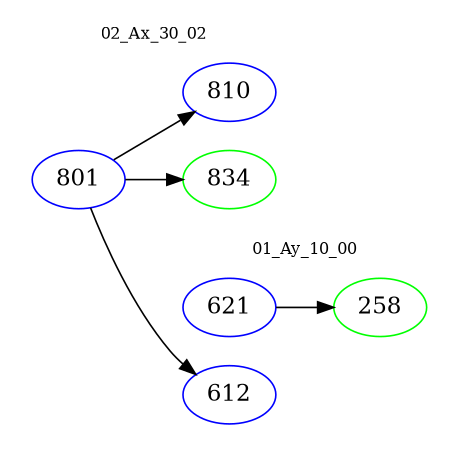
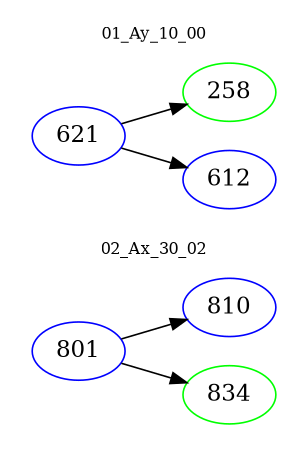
(129, 291) -> (146, 155)
